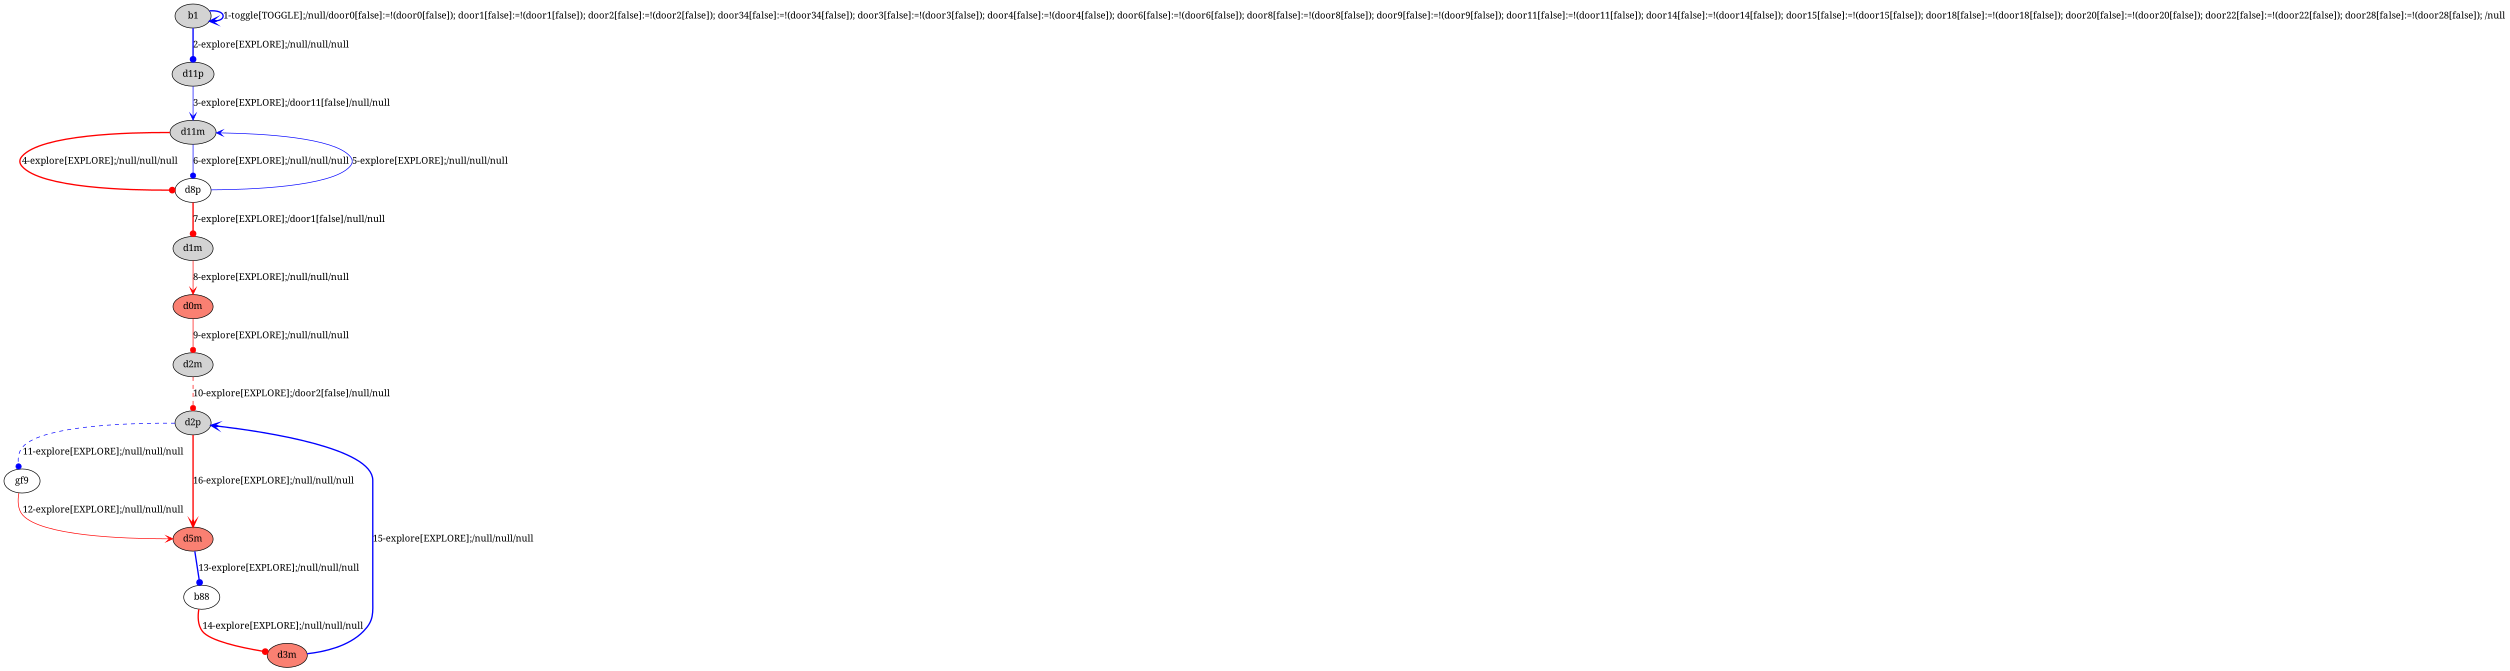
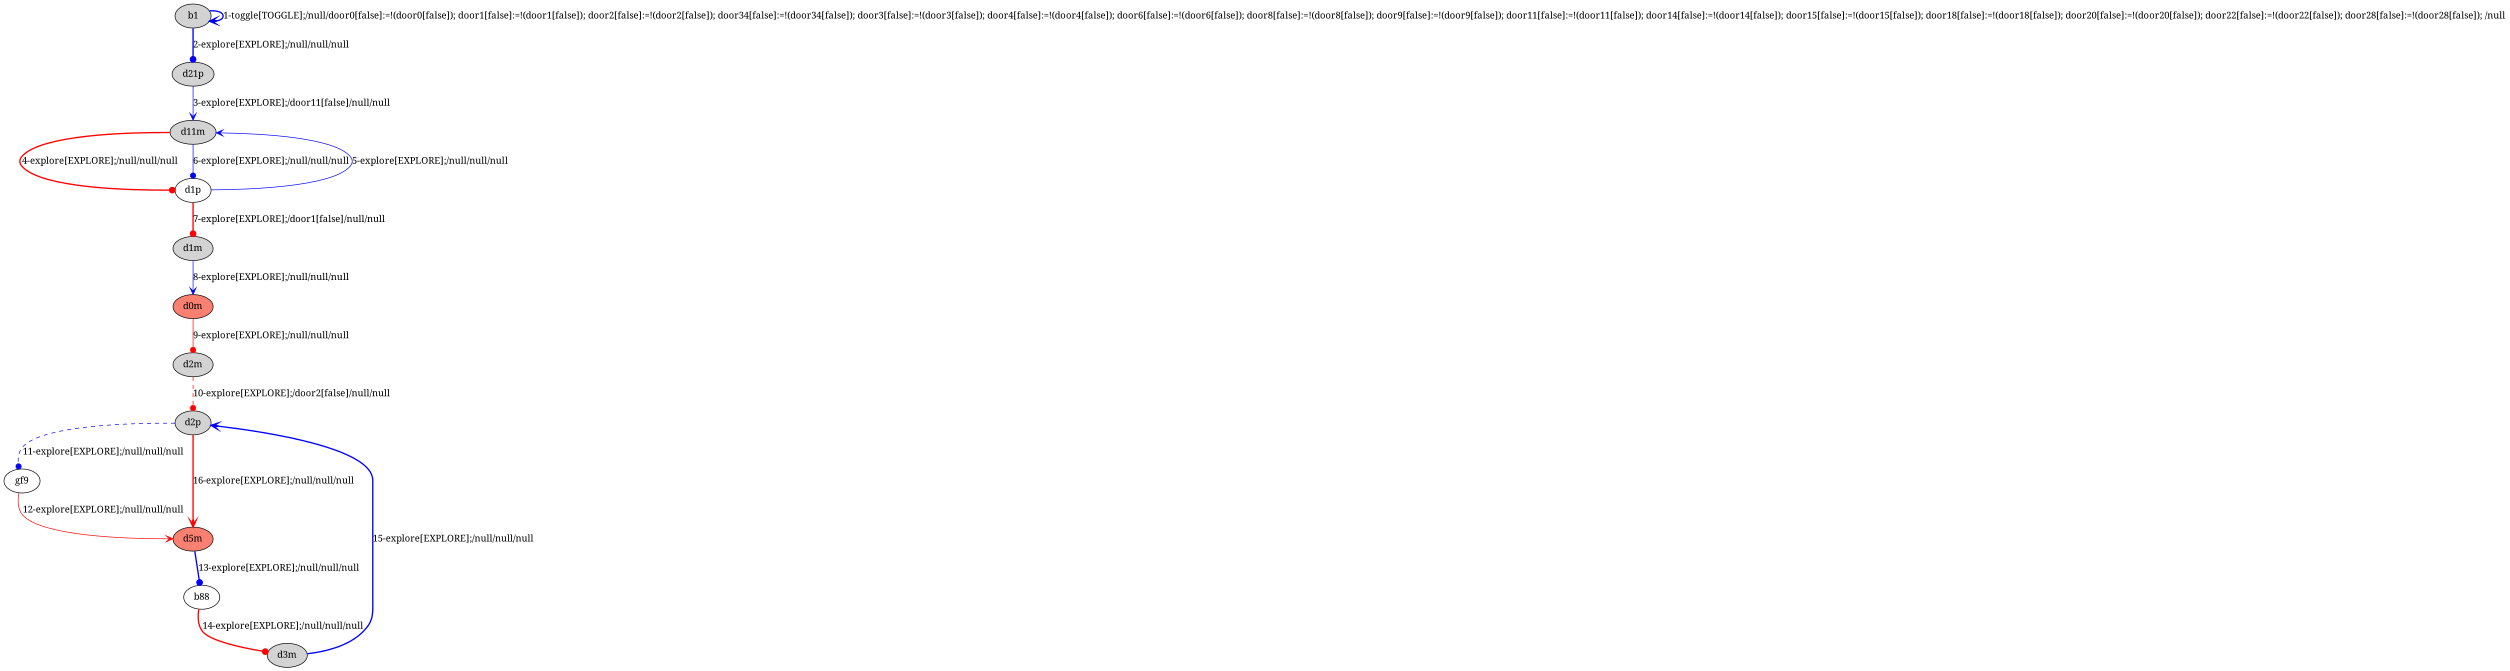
(193, 74) -> (193, 74)
(193, 190) -> (193, 190)
(193, 274) -> (193, 274)
(287, 655) -> (287, 655)
